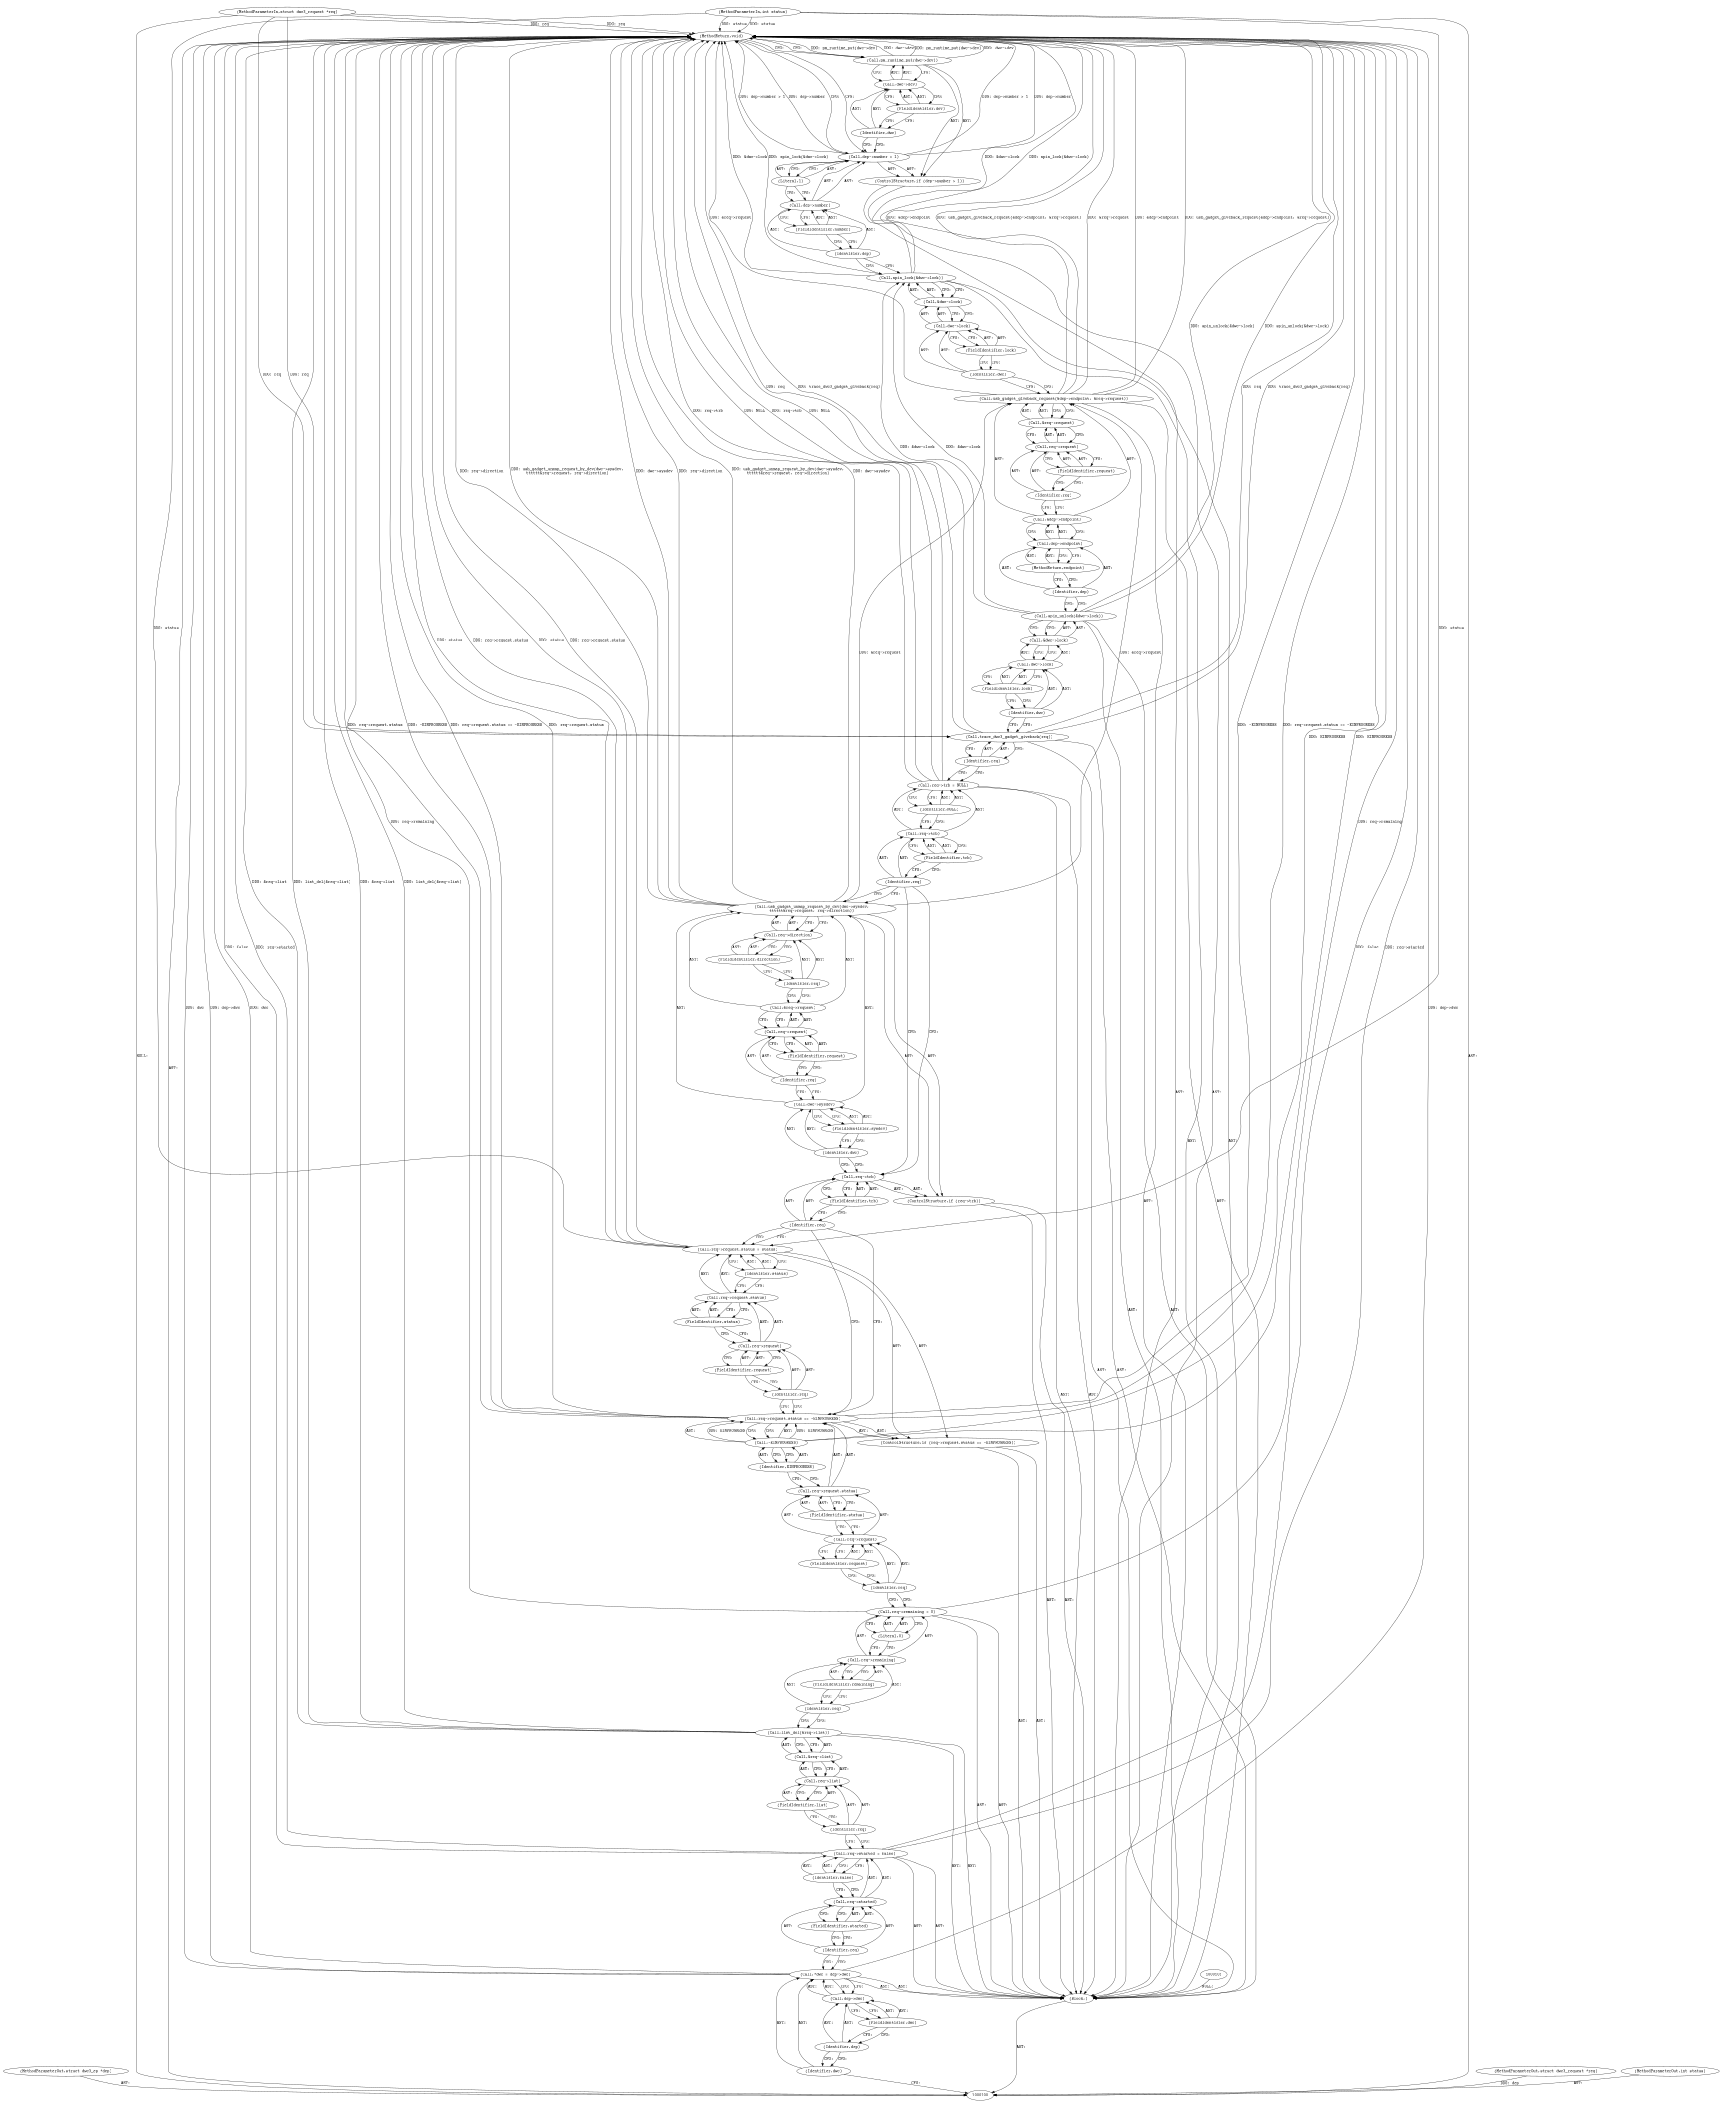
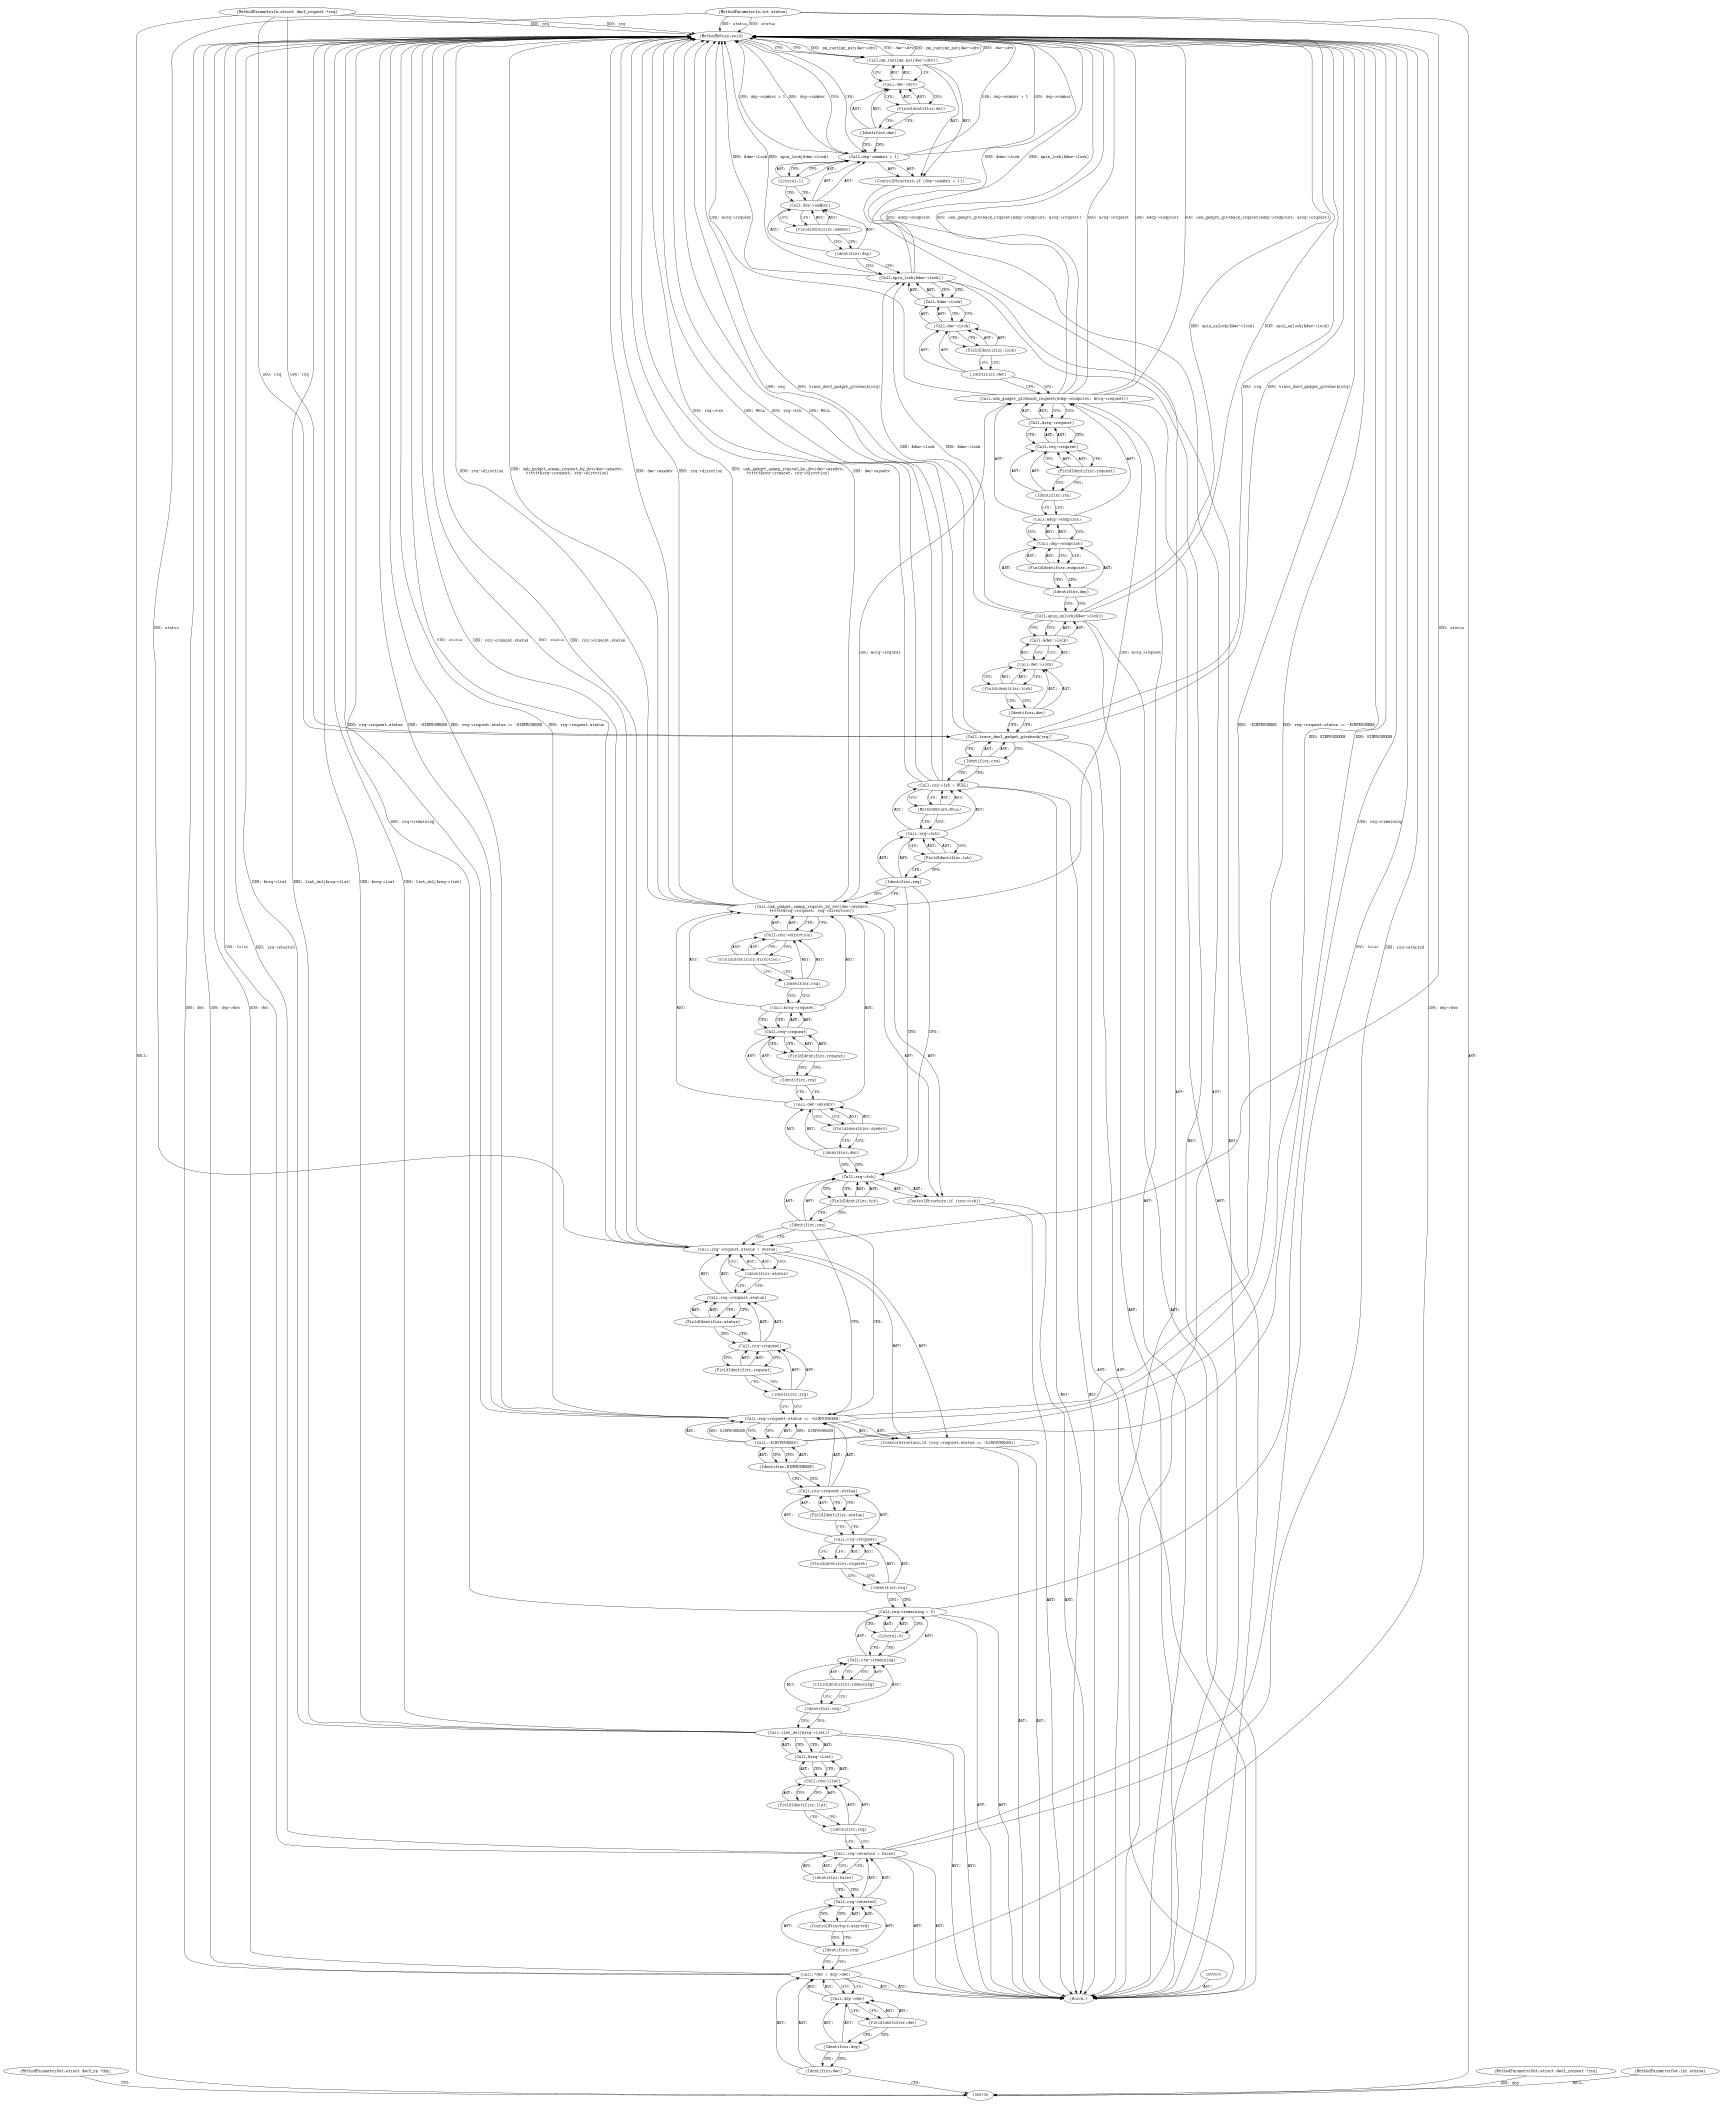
(1058, 568) -> (1058, 568)
(939, 810) -> (939, 810)
(169, 1206) -> none
(840, 1926) -> (840, 1926)
(1209, 1987) -> (1209, 1987)
(1017, 2035) -> none
(127, 2083) -> (127, 2083)
(1580, 2083) -> (1580, 2083)
